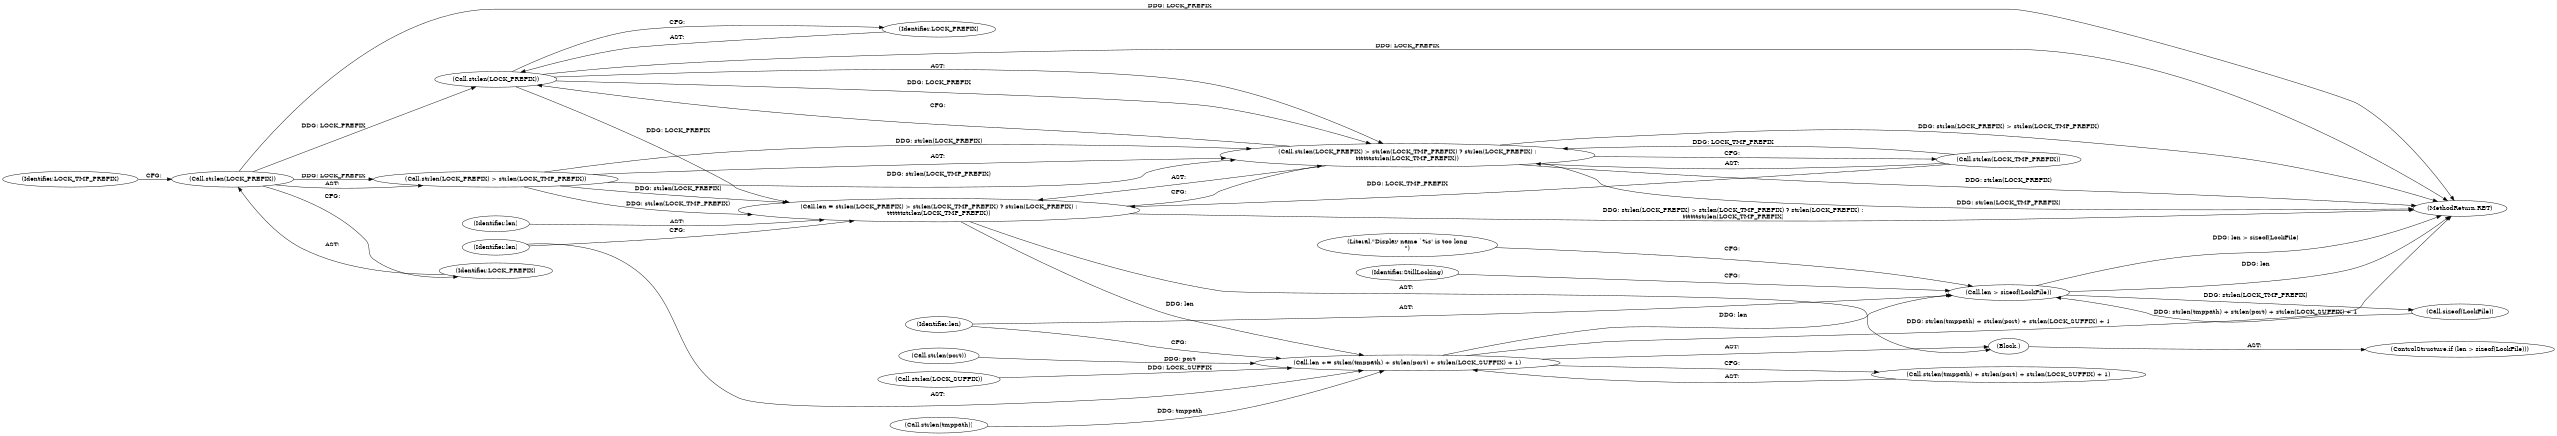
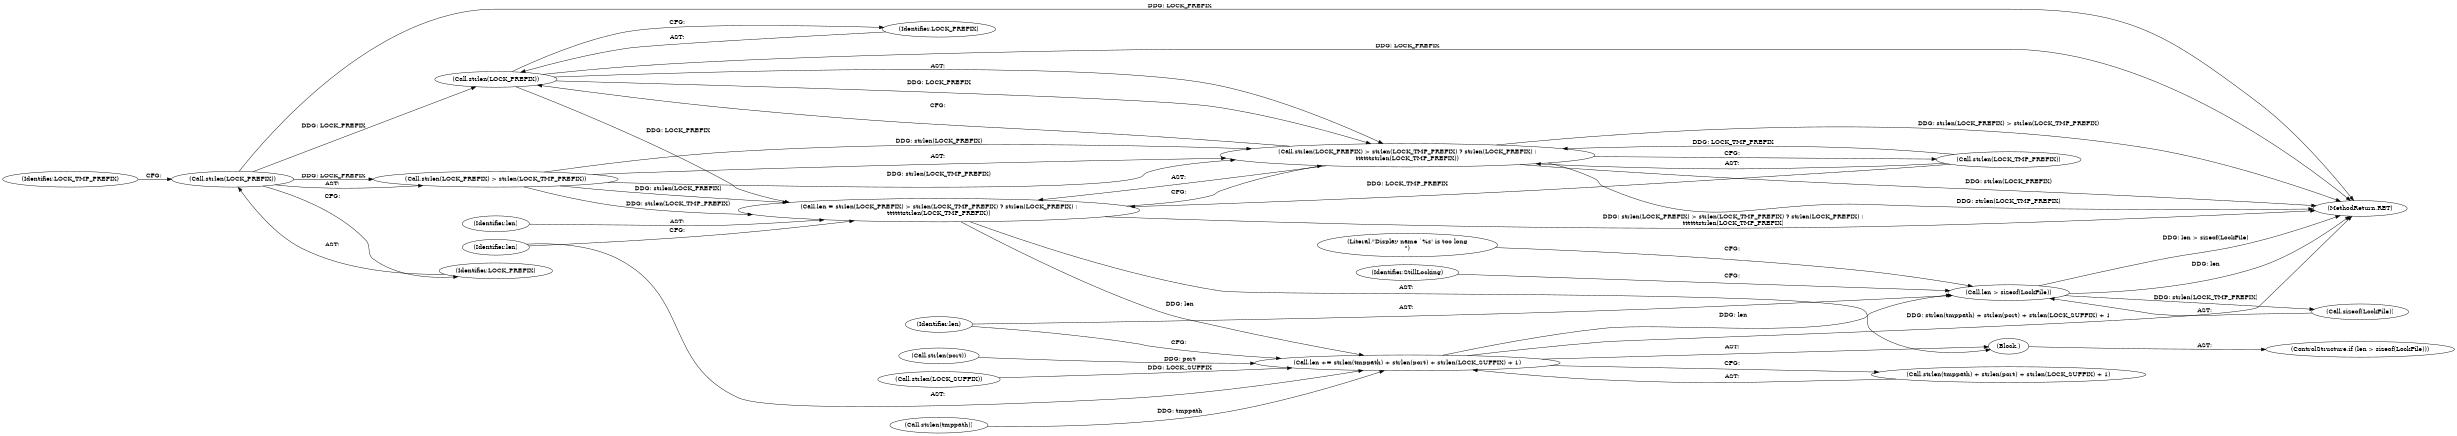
(2256, 312) -> (2206, 311)
